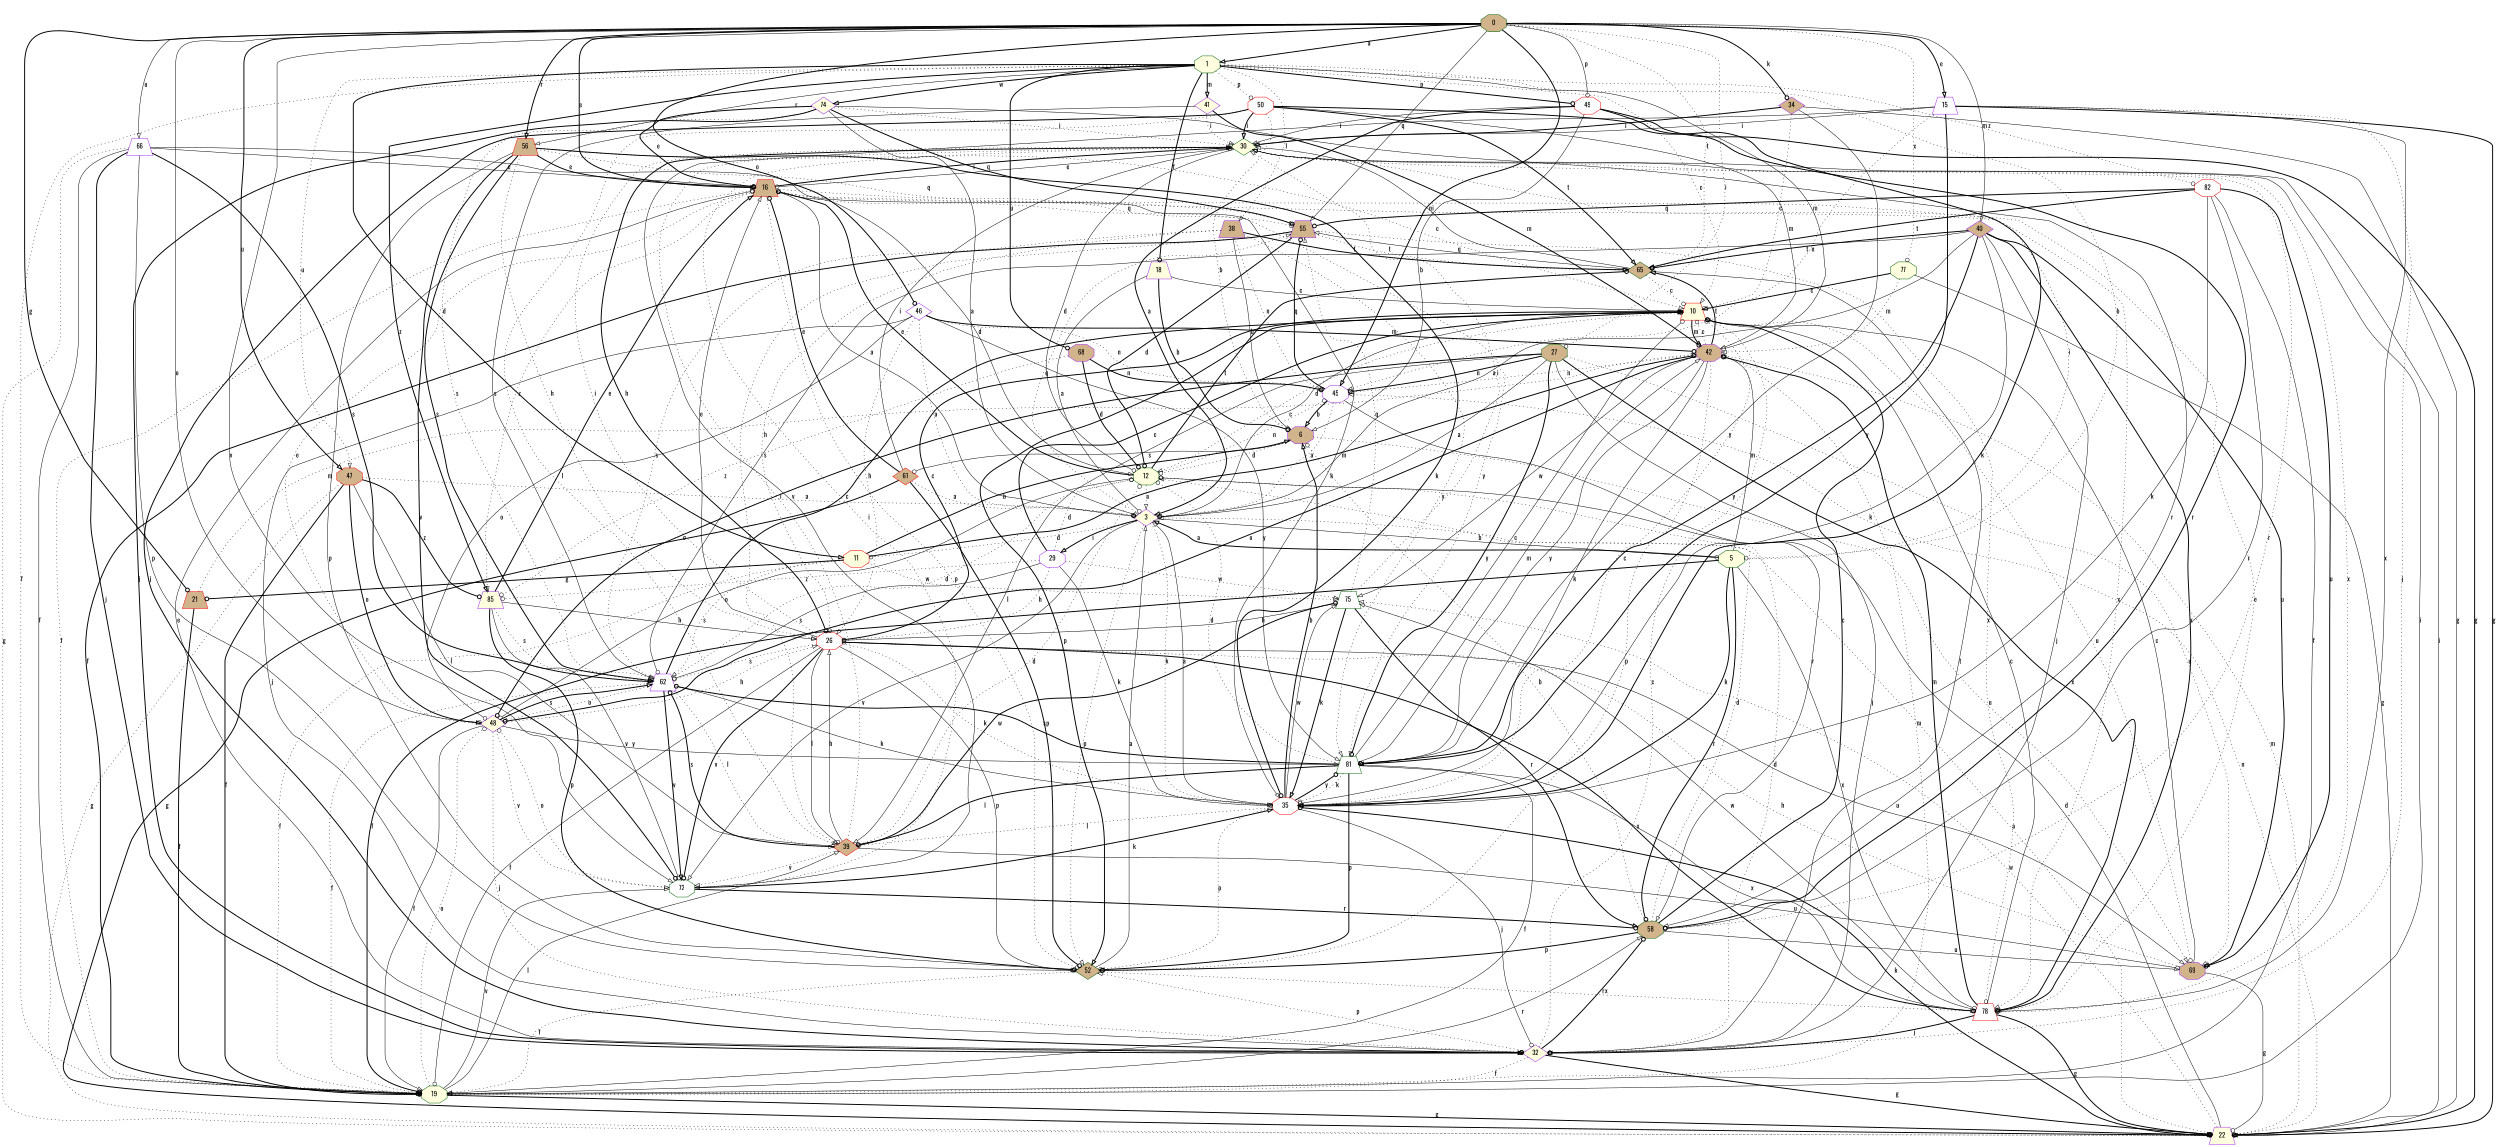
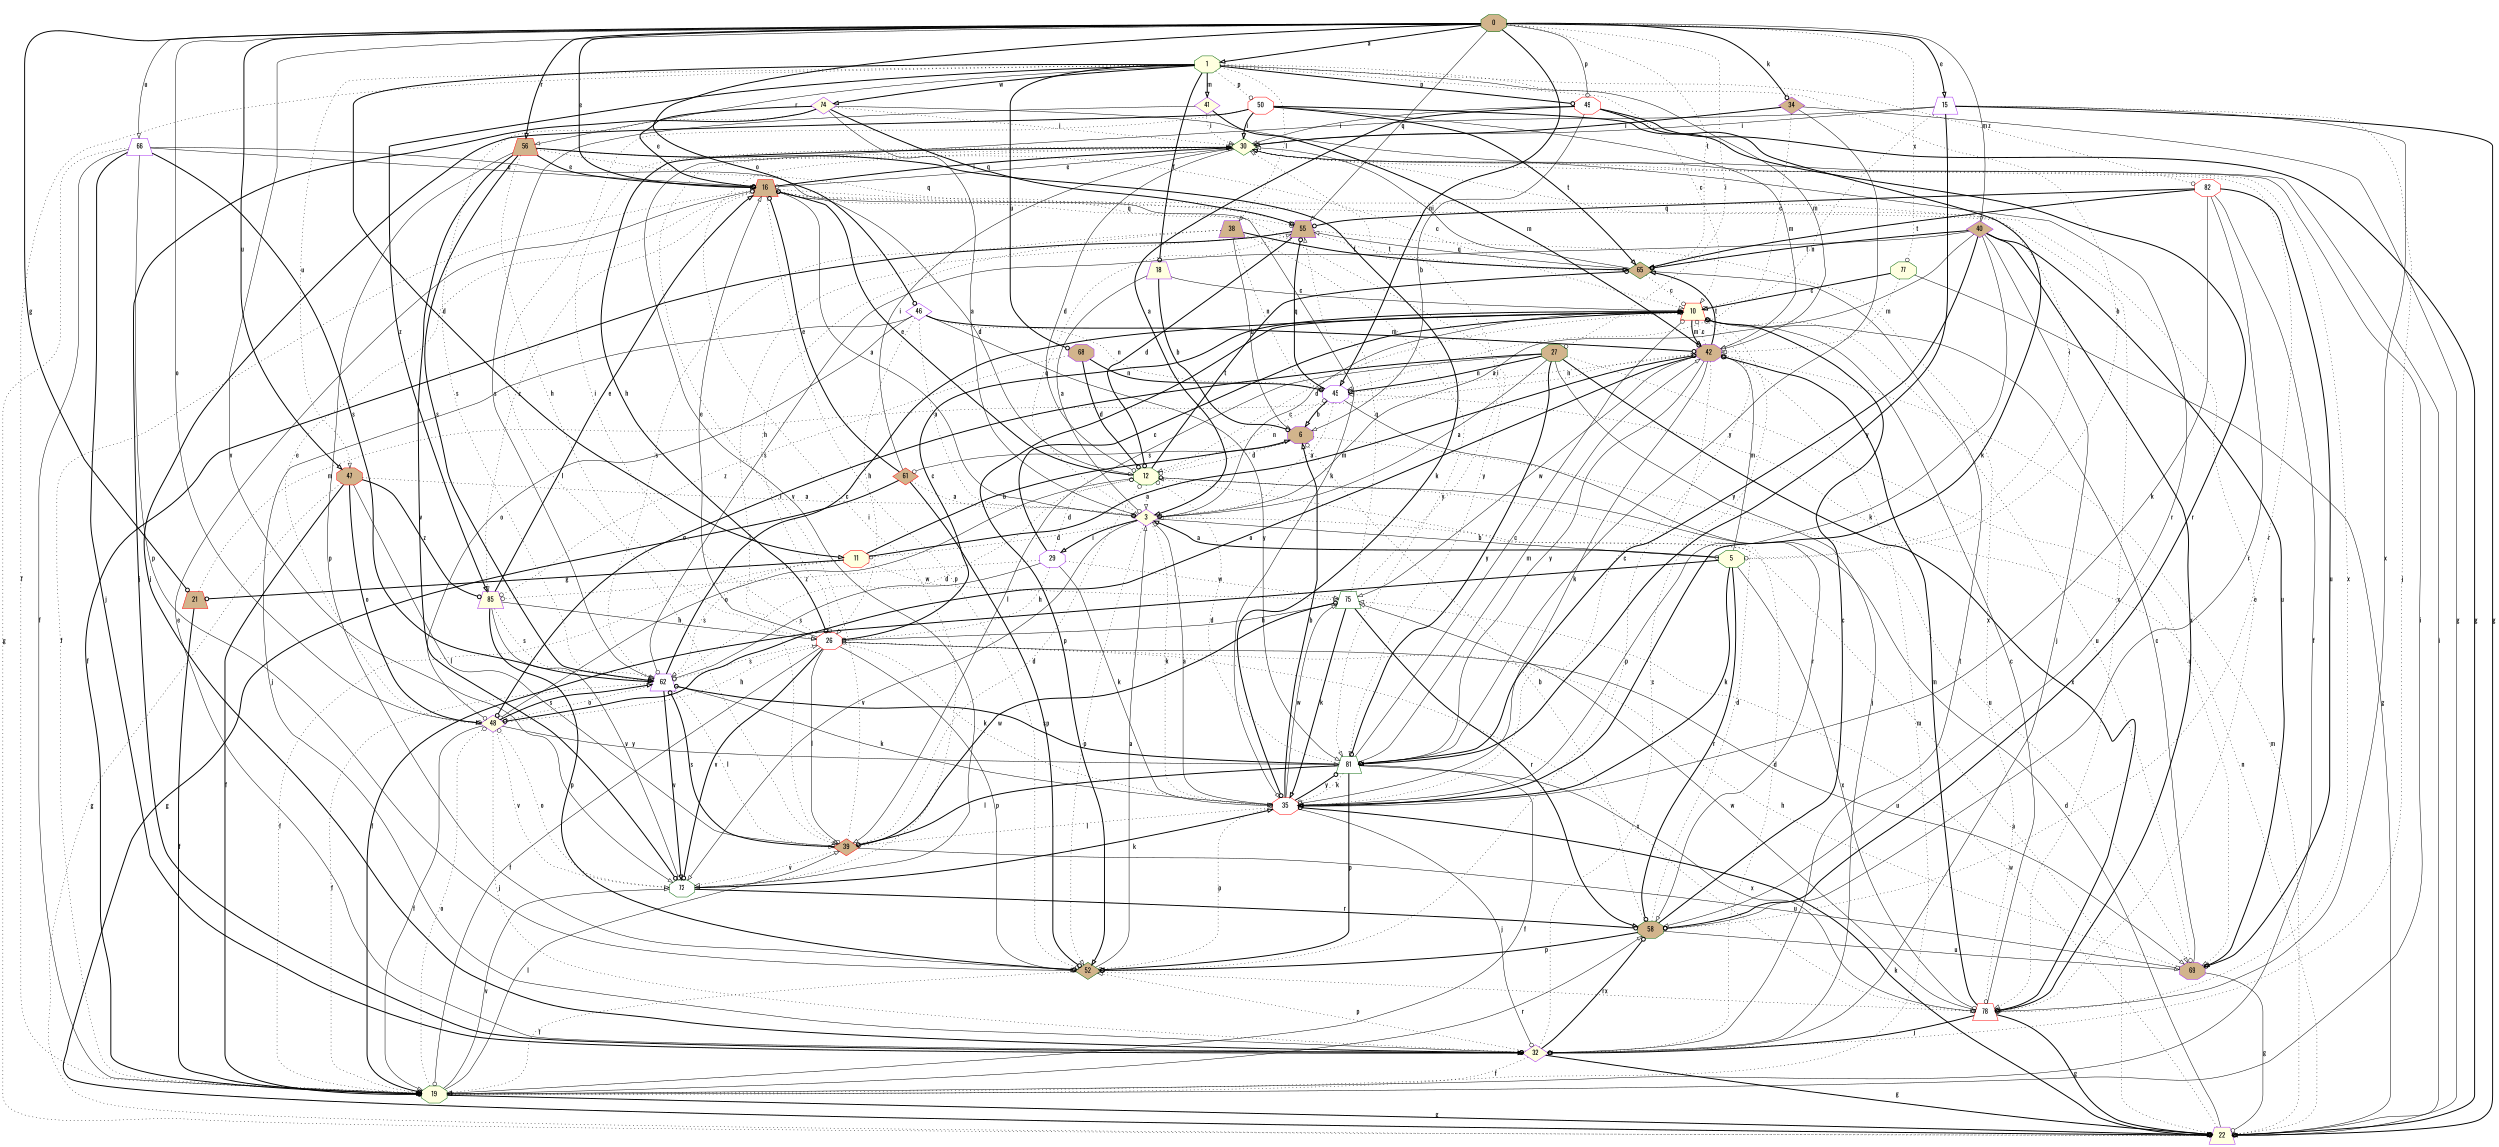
(1219, 271) -> none
(1447, 716) -> (1447, 716)
(829, 749) -> none
